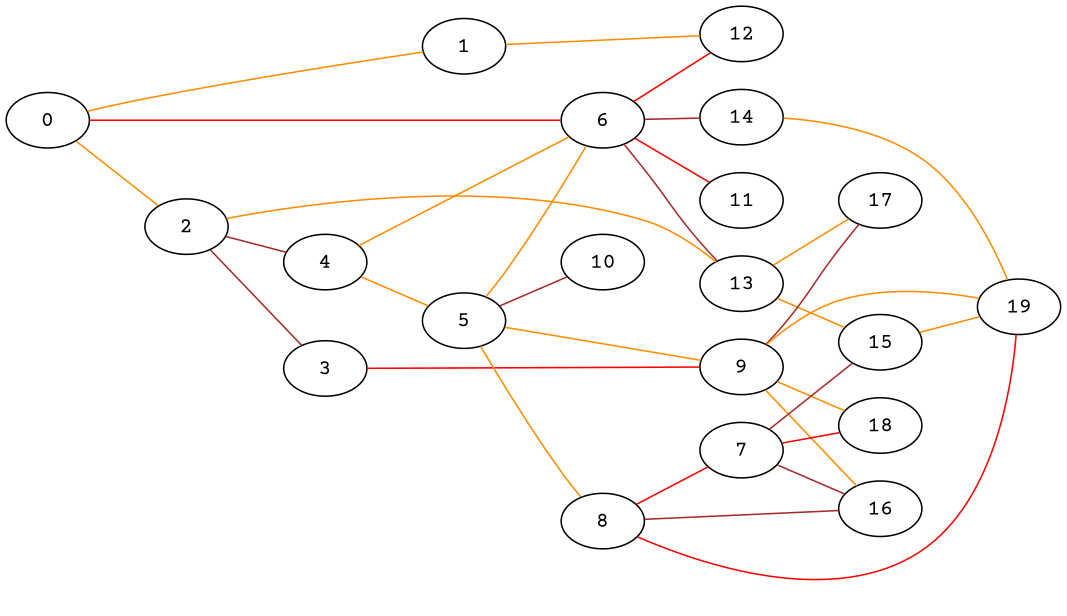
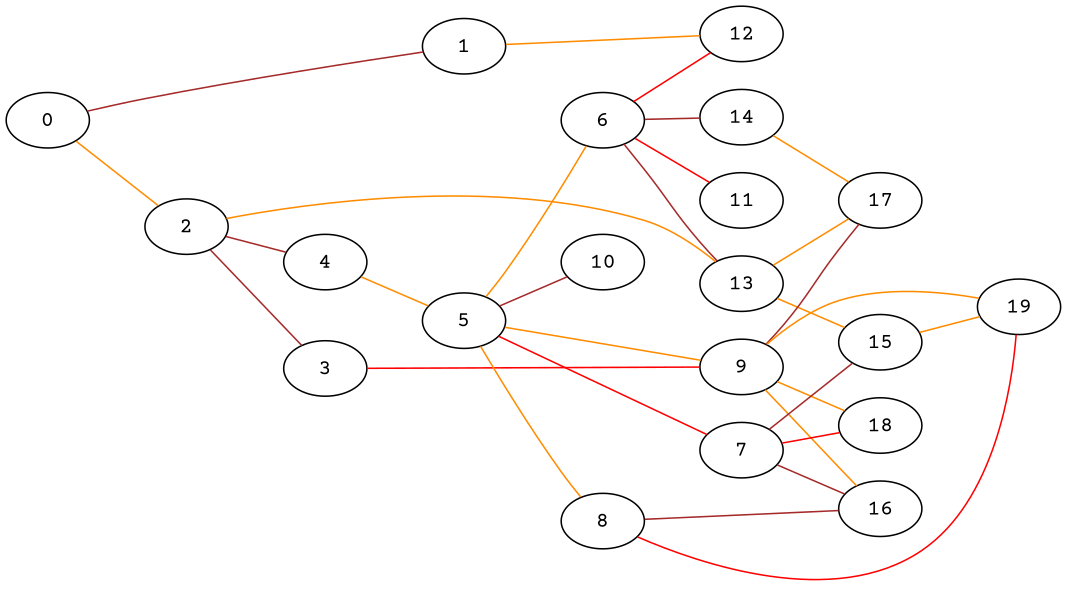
(255, 79) -> (255, 79)
(325, 120) -> none
(924, 160) -> (811, 159)
(474, 186) -> none
(672, 486) -> (603, 385)
